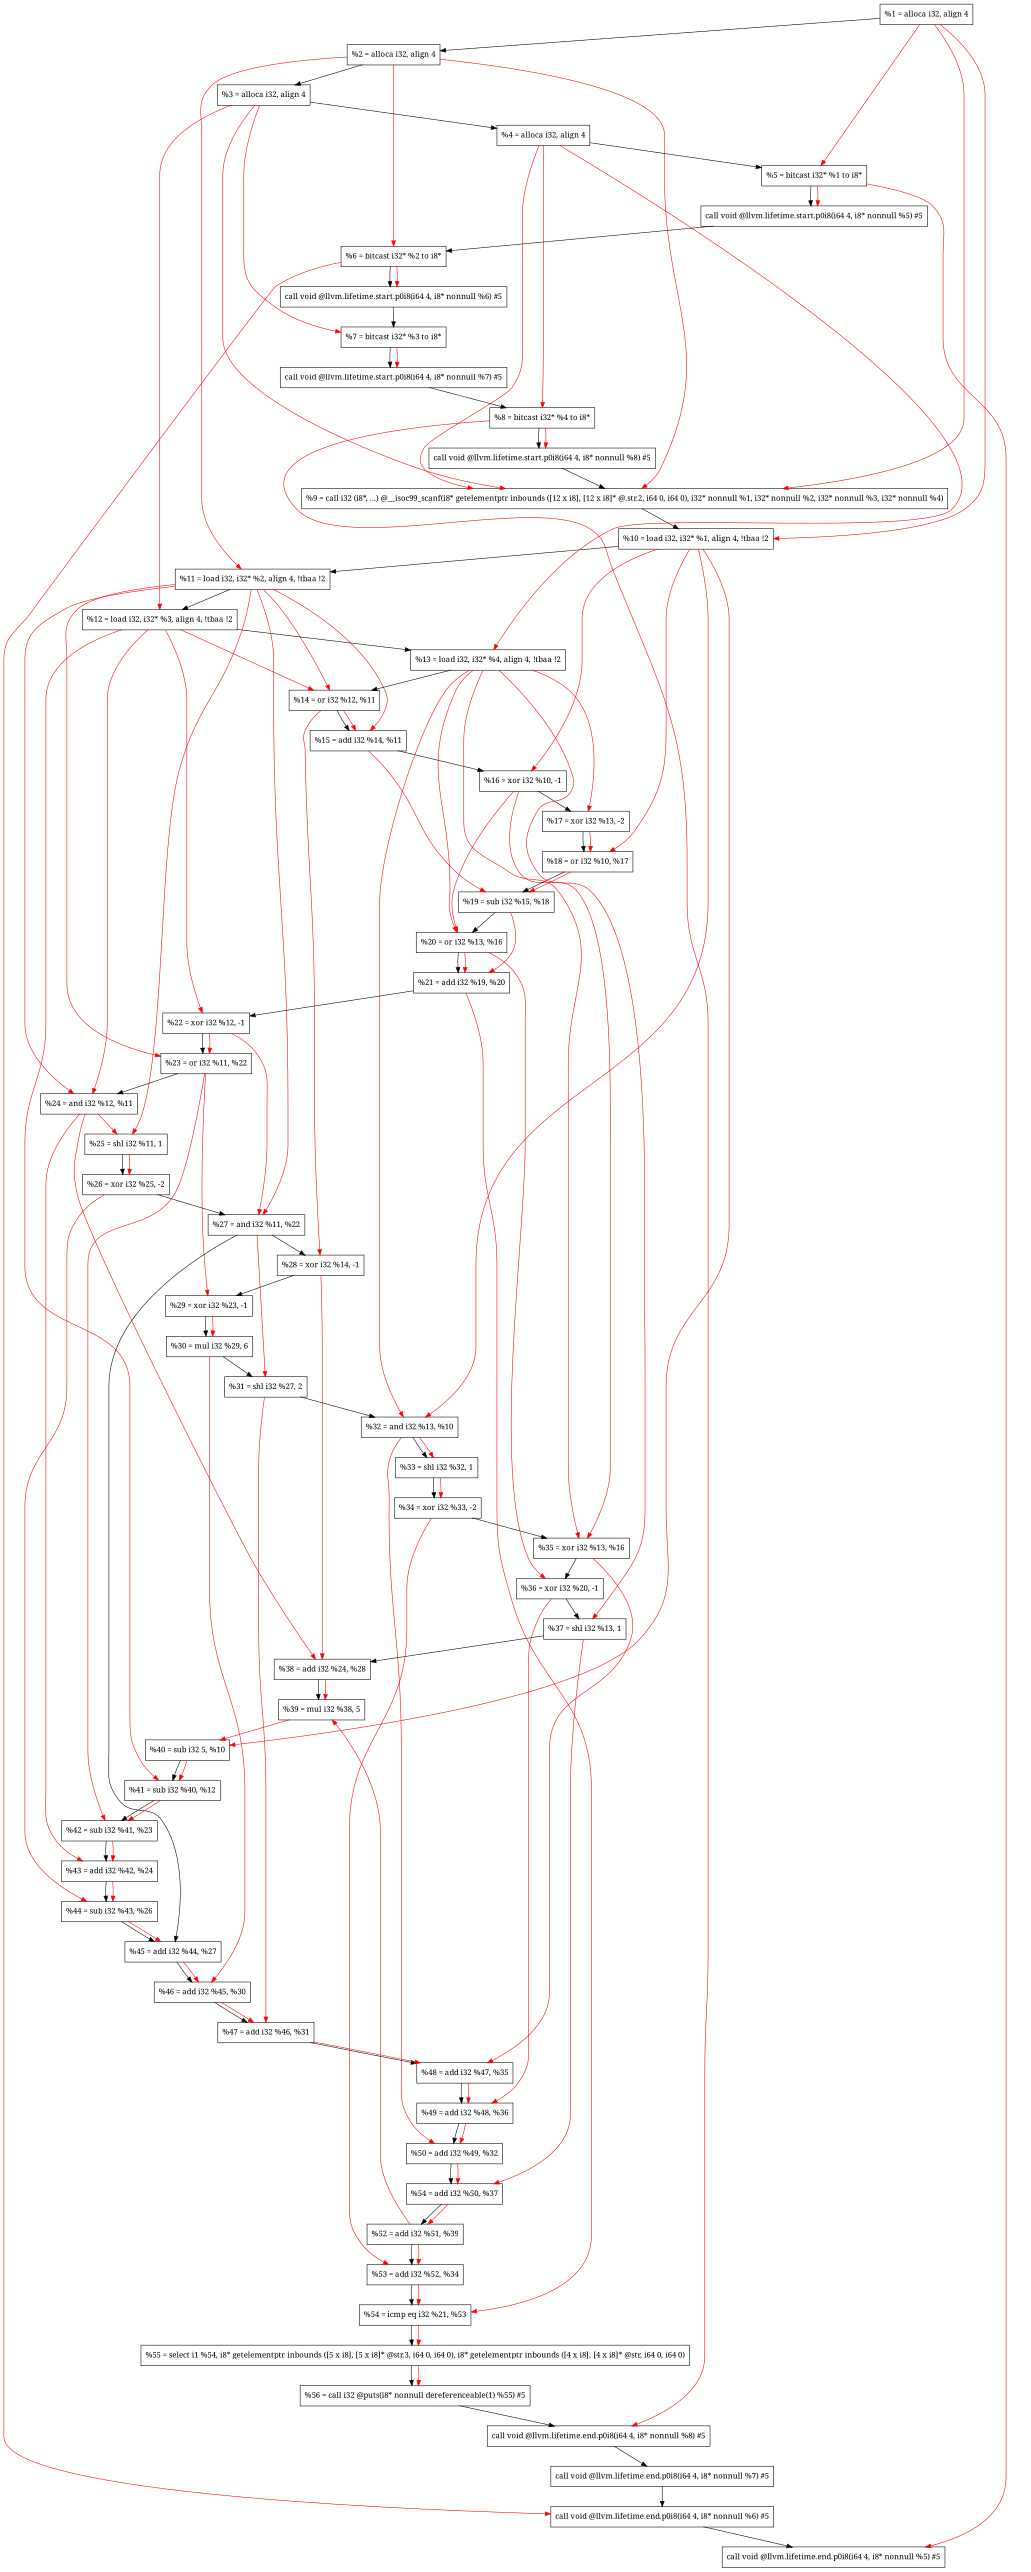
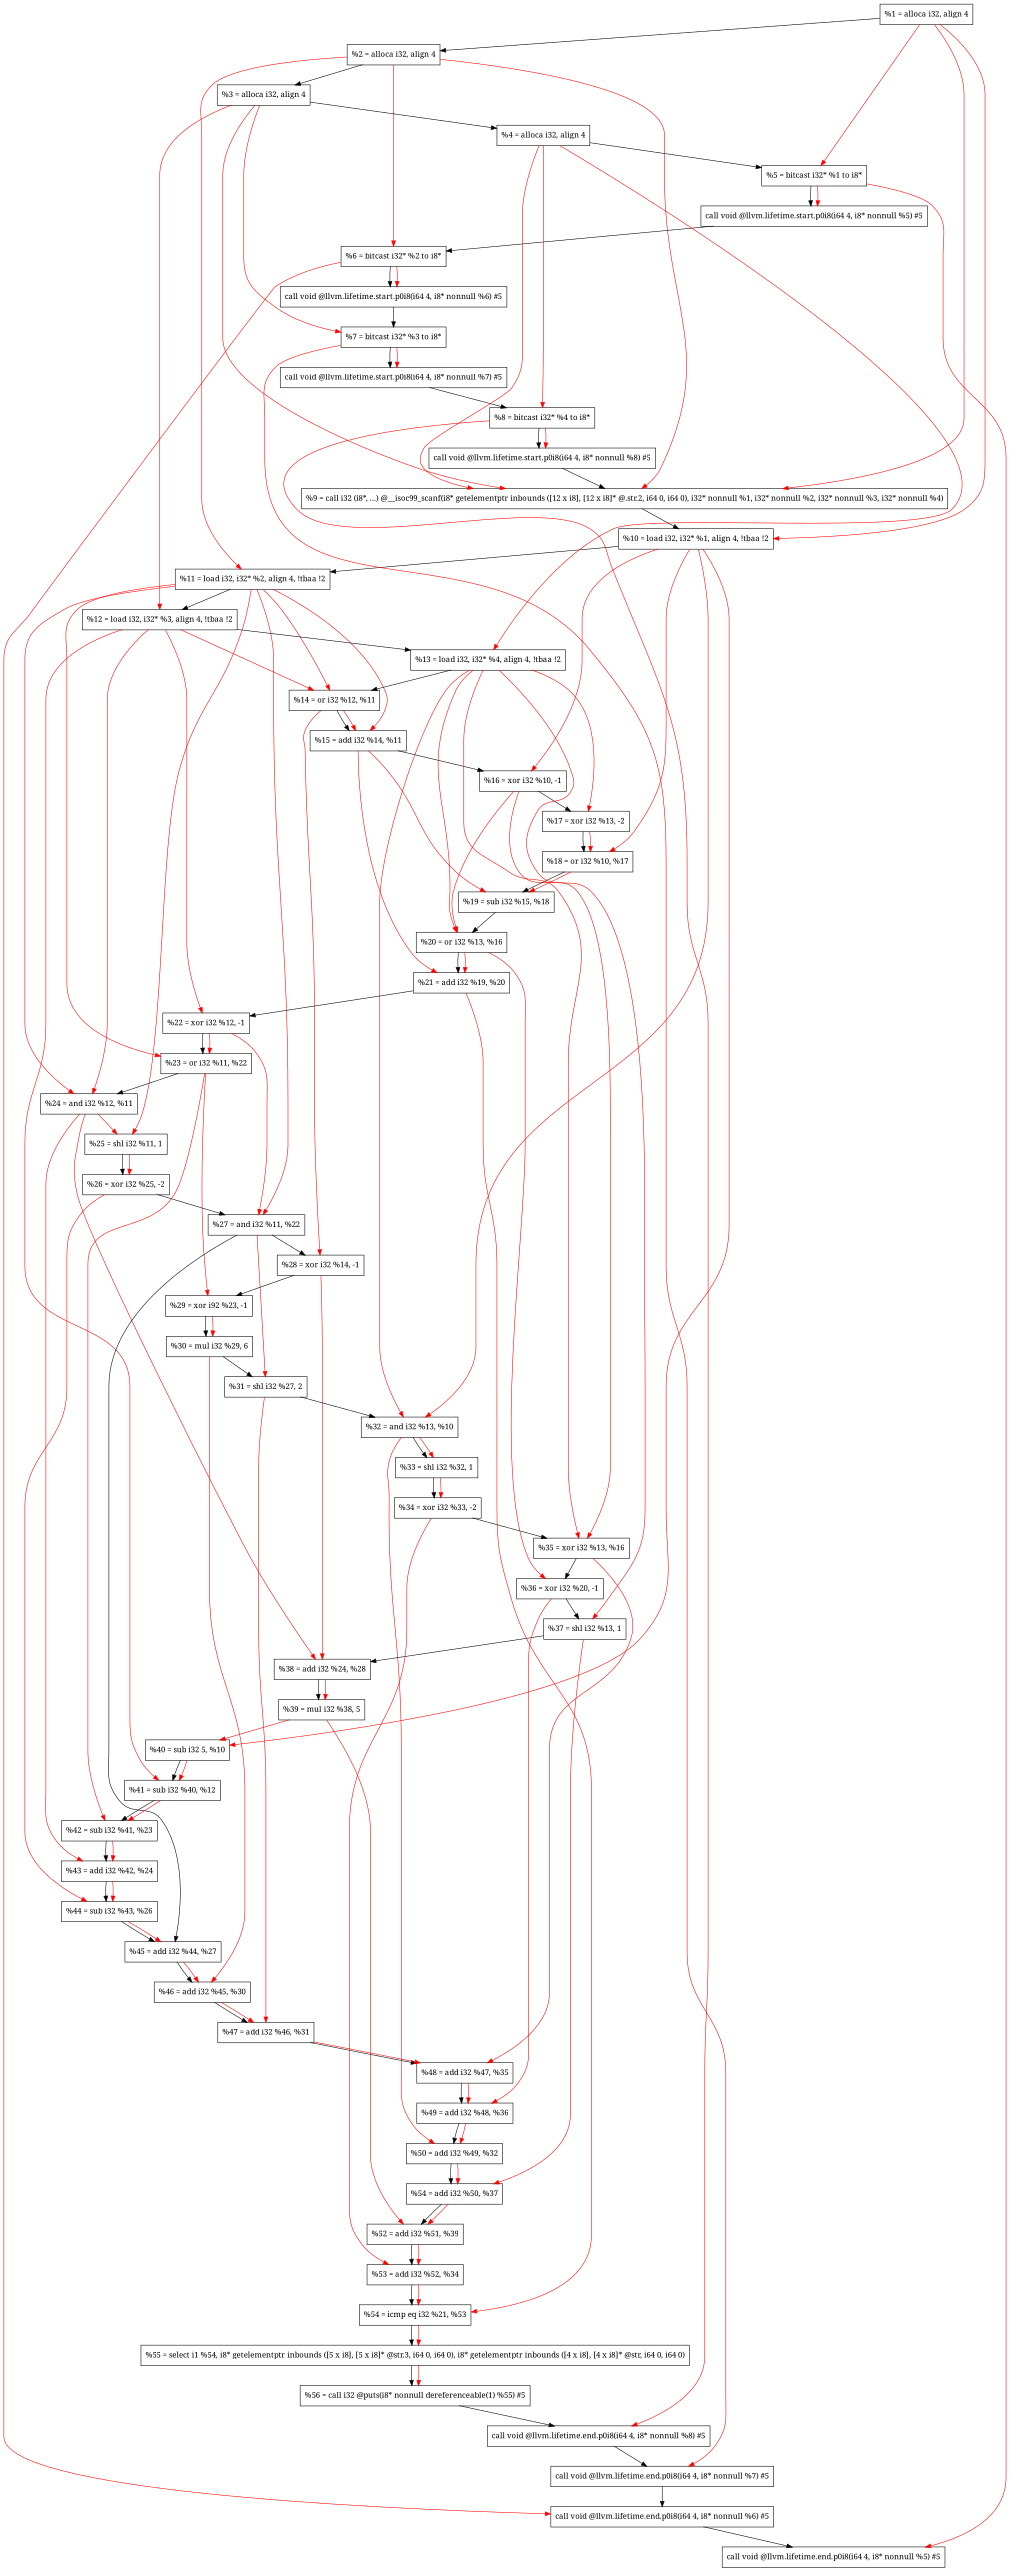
(515, 945) -> (373, 869)
none -> (666, 1272)
(209, 1306) -> (209, 1306)
(380, 1972) -> (370, 1969)
